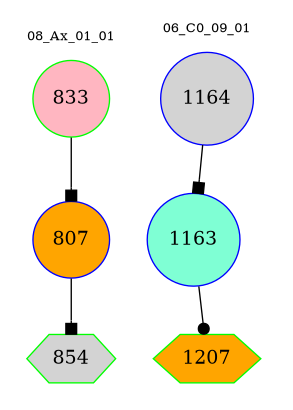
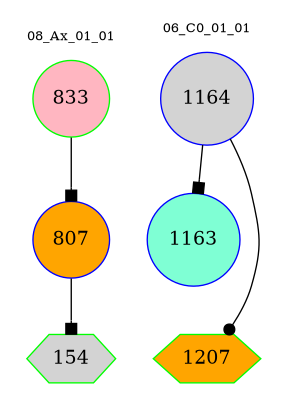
(207, 29) -> (207, 29)
(201, 305) -> (259, 232)
(71, 359) -> (71, 359)
